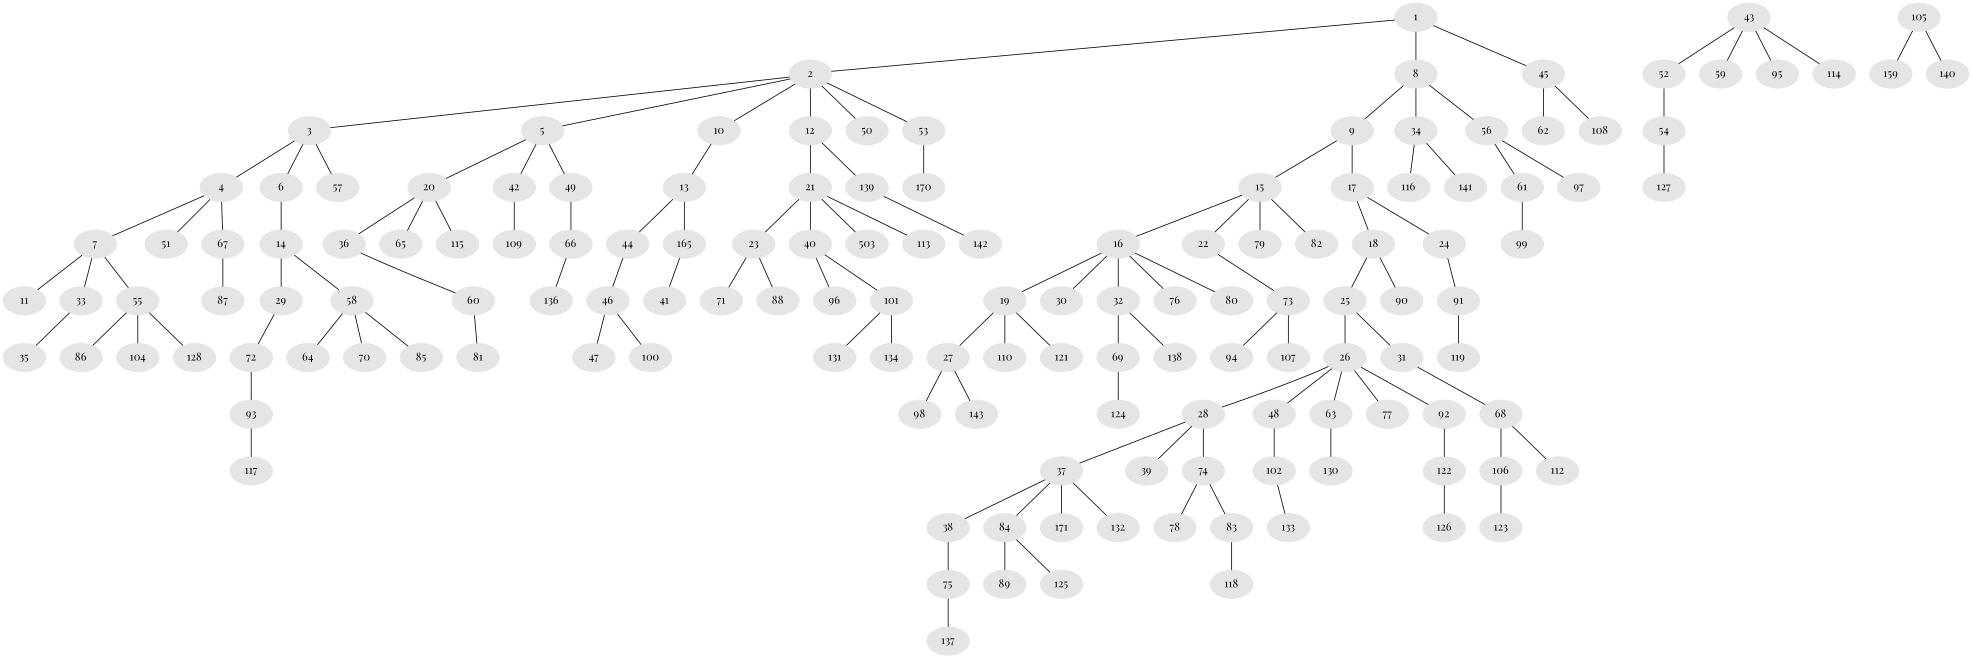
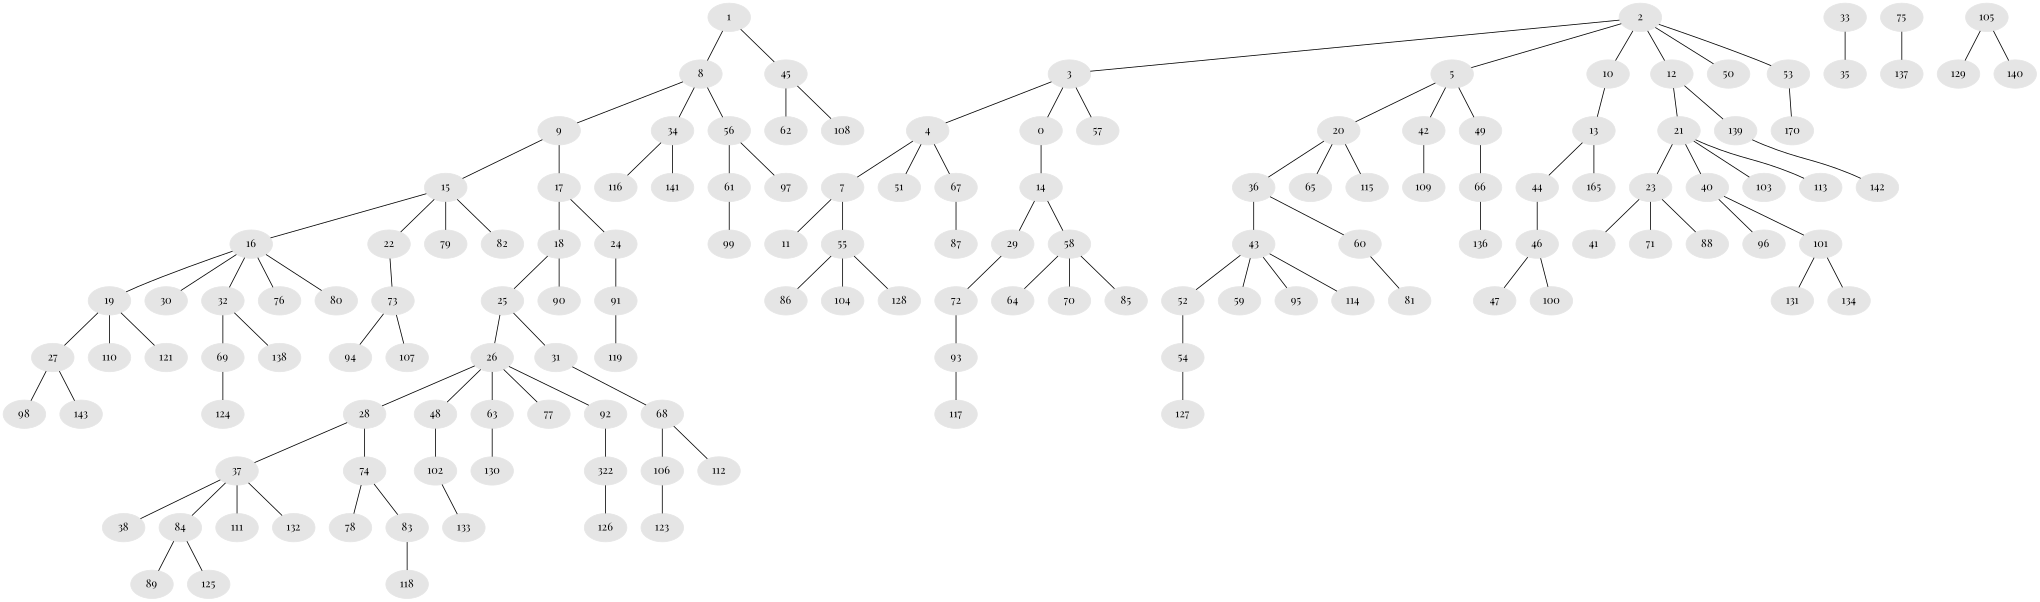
(1113, 46) -> none
(1891, 74) -> (1959, 74)
(281, 187) -> (1041, 131)
none -> (1254, 216)
(867, 244) -> (1764, 187)
(675, 272) -> (1622, 216)
(88, 273) -> none
(1147, 471) -> none
(1444, 471) -> (606, 471)
(1062, 528) -> (237, 528)
(948, 556) -> none
